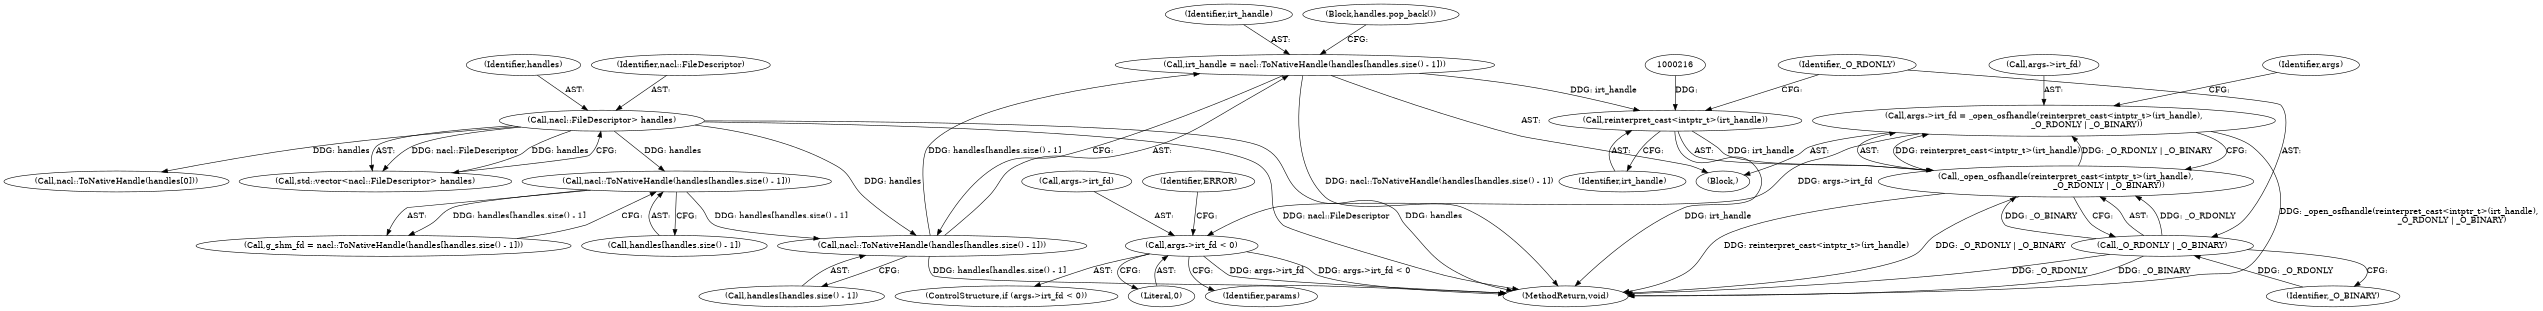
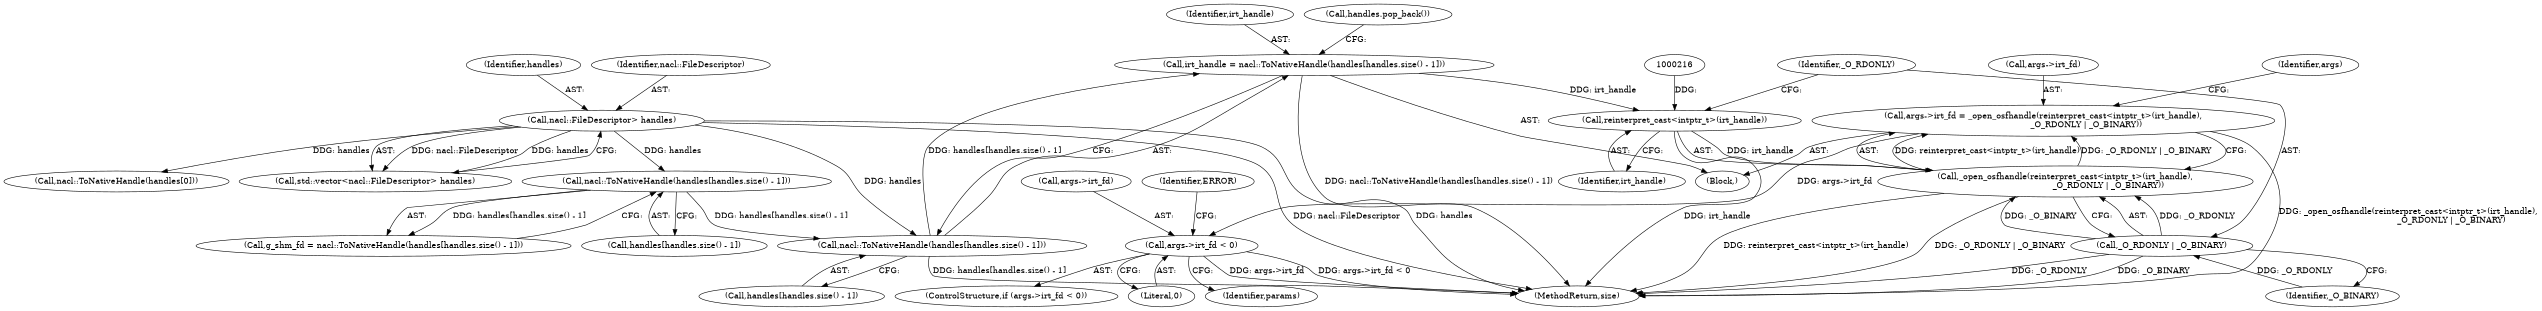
(1381, 15) -> (1378, 15)
(1566, 296) -> (1577, 296)
